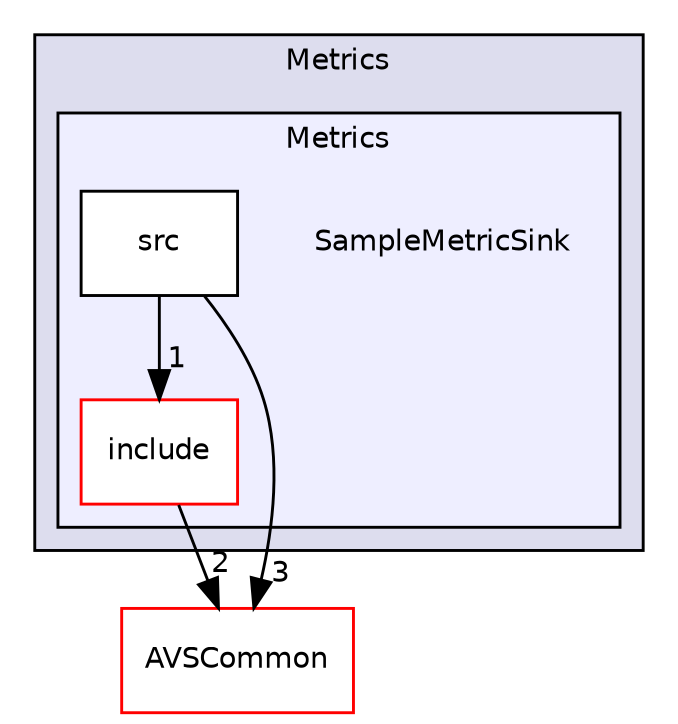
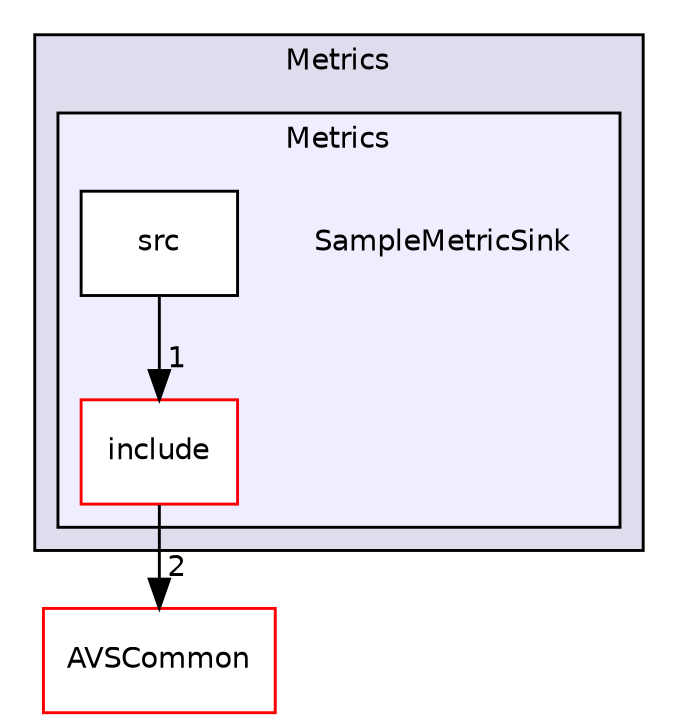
(270, 430) -> none
